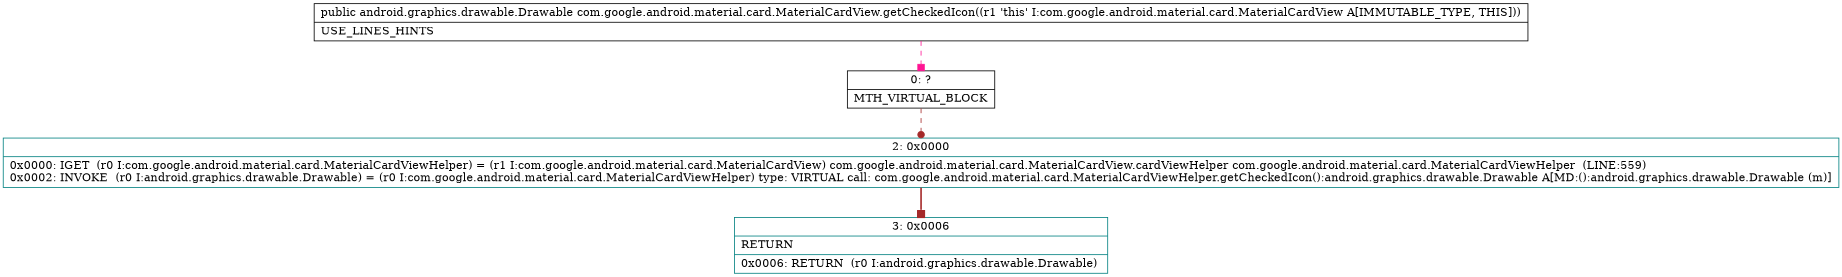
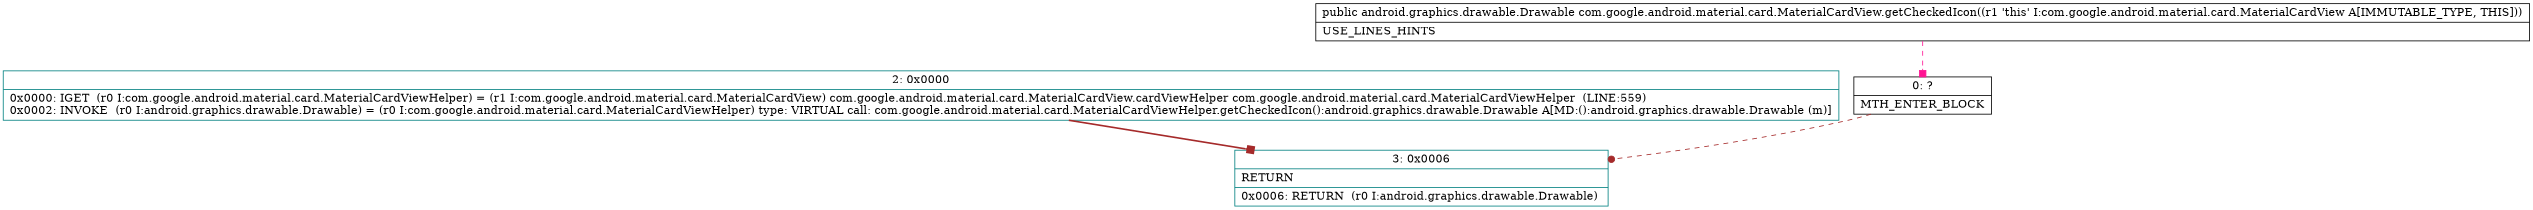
(921, 98) -> (1923, 104)
(921, 120) -> (1744, 140)
